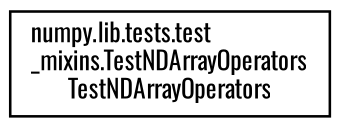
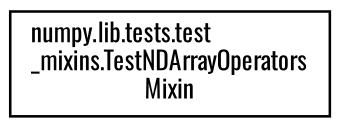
(170, 64) -> (170, 64)
